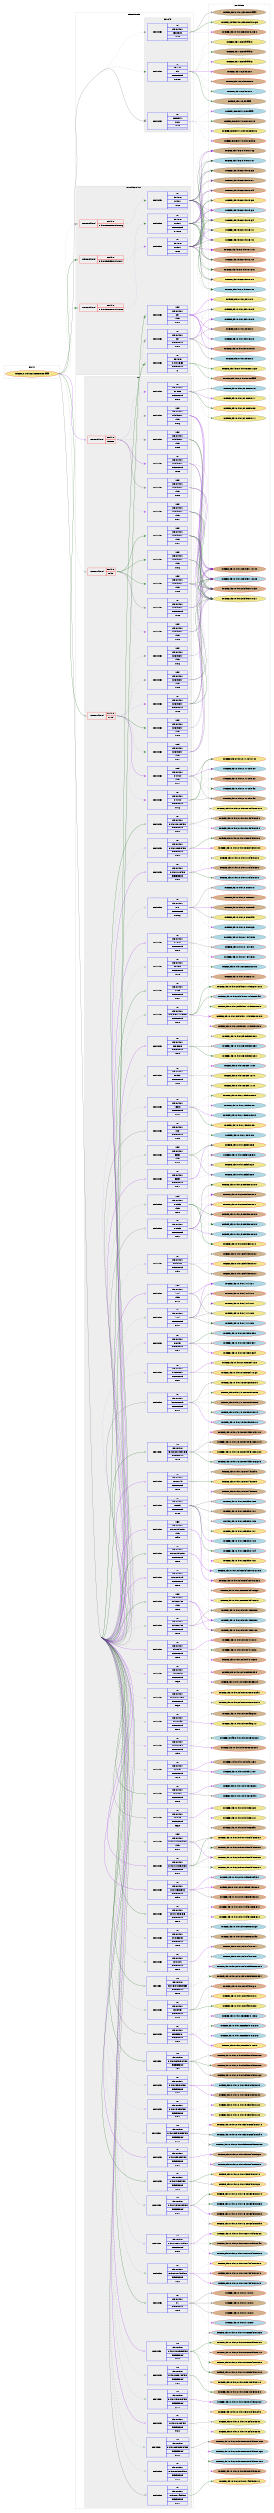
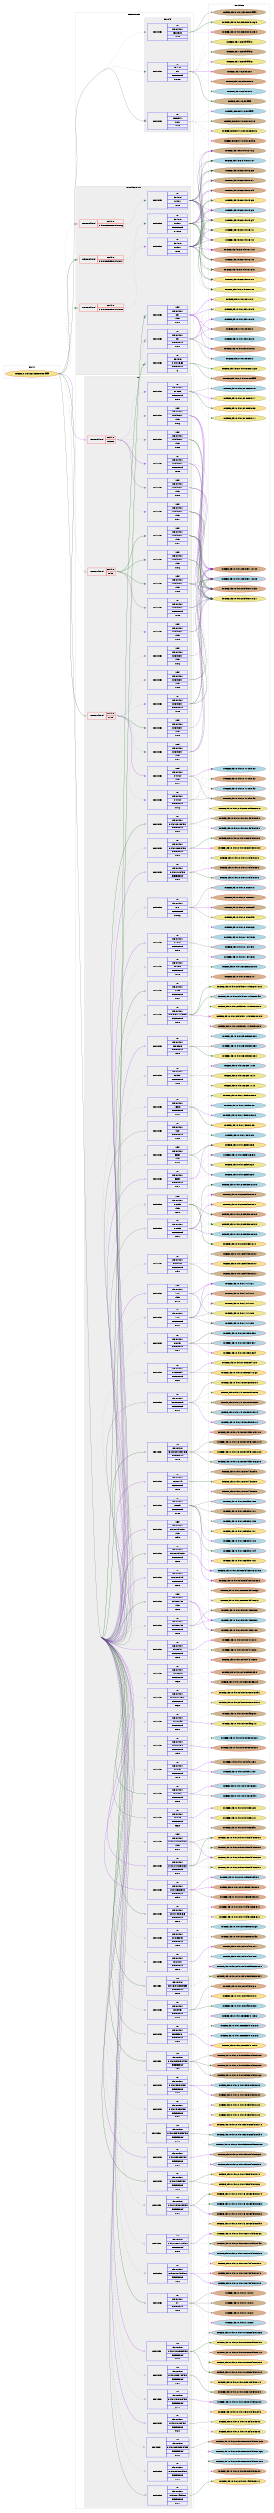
(239, 22) -> (239, 22)
(239, 151) -> (239, 151)
(239, 289) -> (239, 289)
(239, 759) -> none
(239, 808) -> (239, 808)
(239, 1036) -> (239, 1036)
(239, 1185) -> (239, 1185)
(239, 1224) -> (239, 1224)
(239, 1521) -> (239, 1521)
(239, 1738) -> (239, 1738)
(239, 2006) -> (239, 2006)
